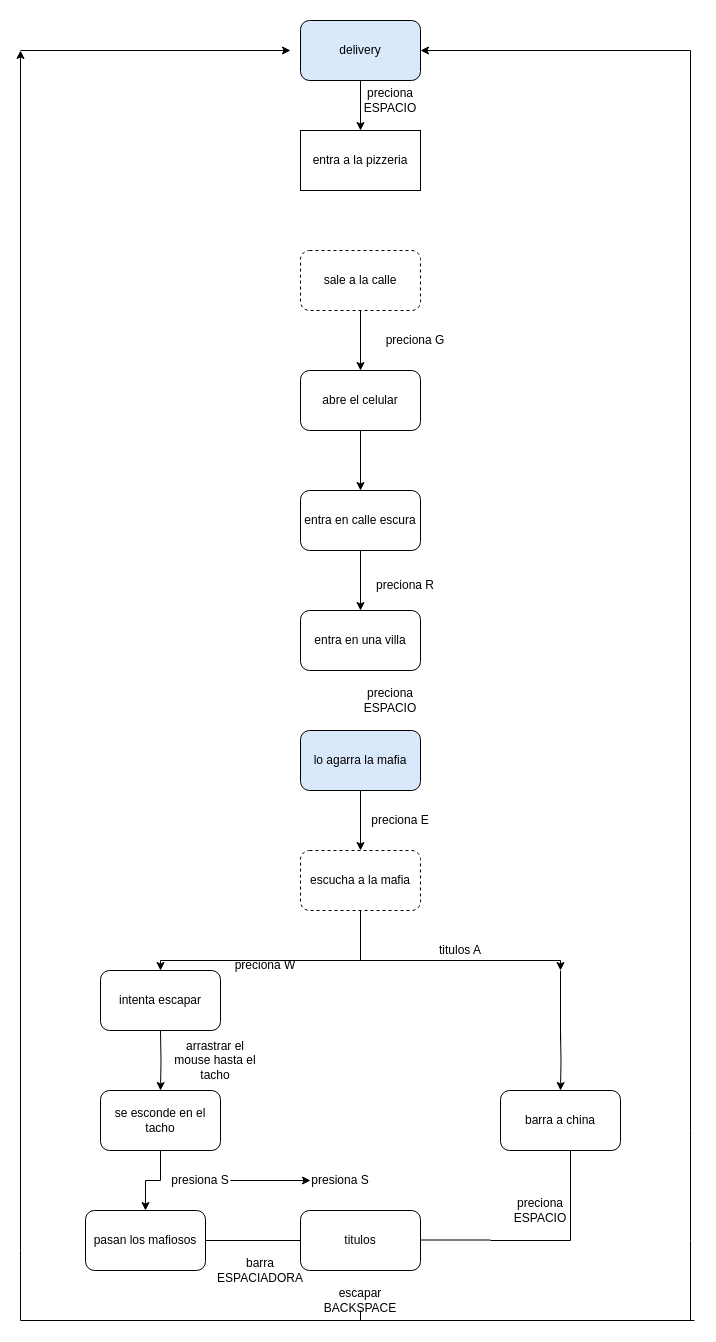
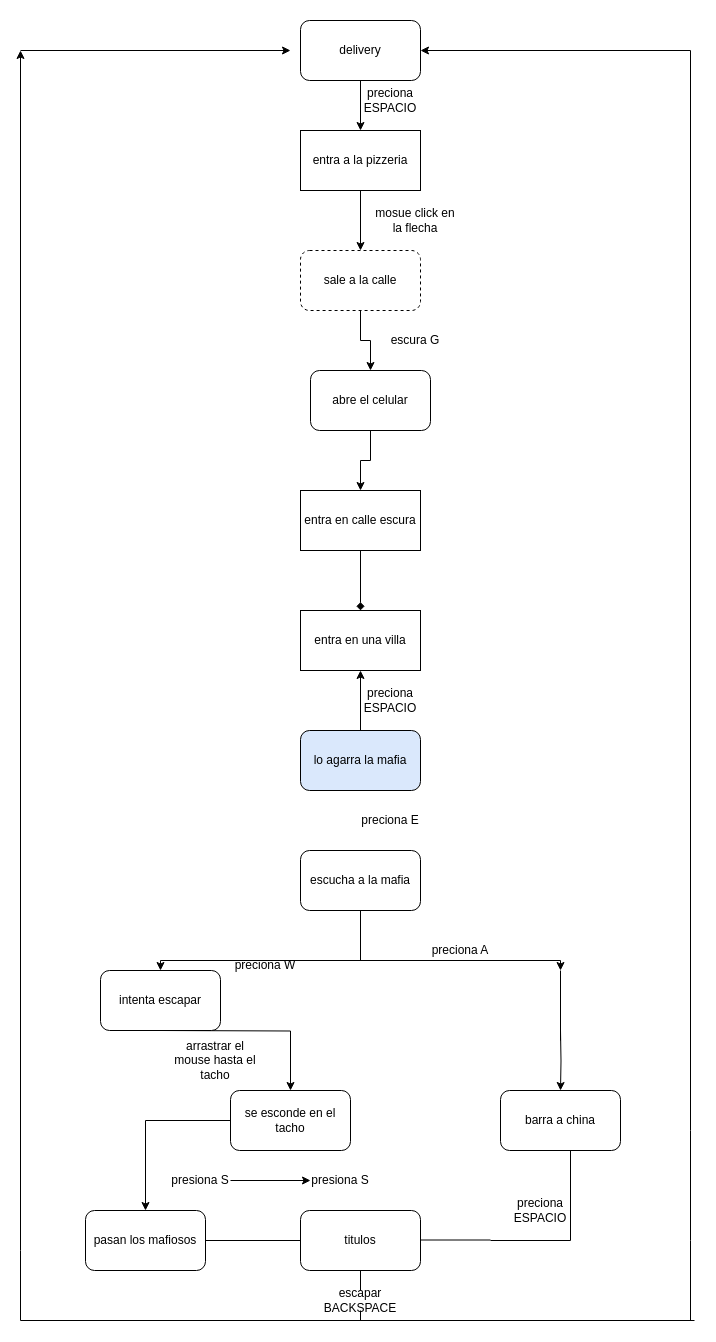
(361, 51) -> (361, 51)
none -> (361, 217)
none -> (416, 221)
(416, 341) -> (416, 341)
(361, 401) -> (371, 401)
(361, 521) -> (361, 521)
(406, 586) -> none
(361, 602) -> (361, 602)
(361, 641) -> (361, 641)
(361, 817) -> (361, 704)
(401, 821) -> (391, 821)
(361, 881) -> (361, 881)
(461, 951) -> (461, 951)
(161, 1121) -> (291, 1121)
(261, 1271) -> none
none -> (361, 1281)
